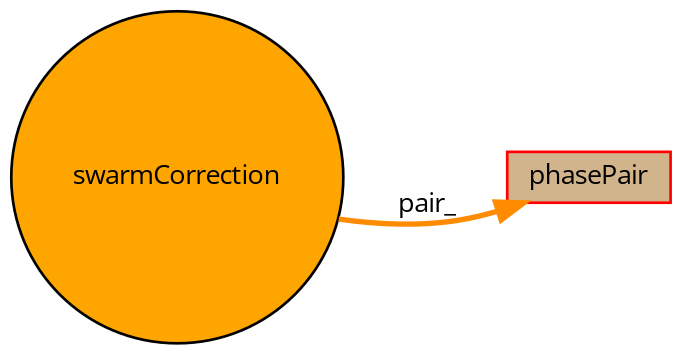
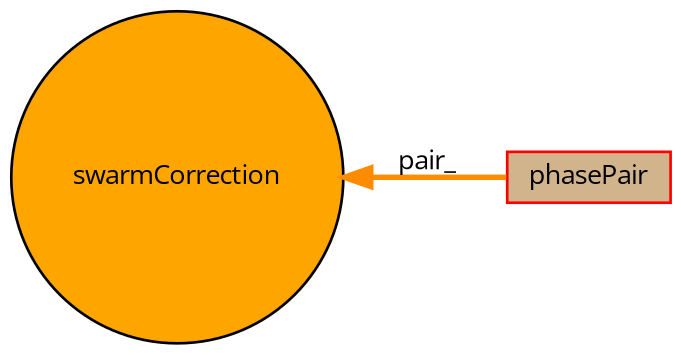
(419, 224) -> (439, 177)
